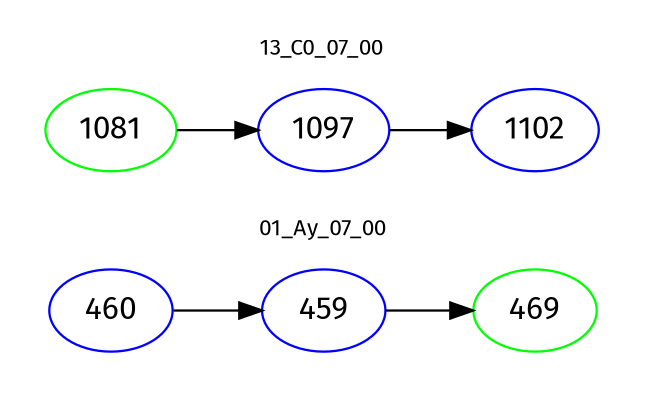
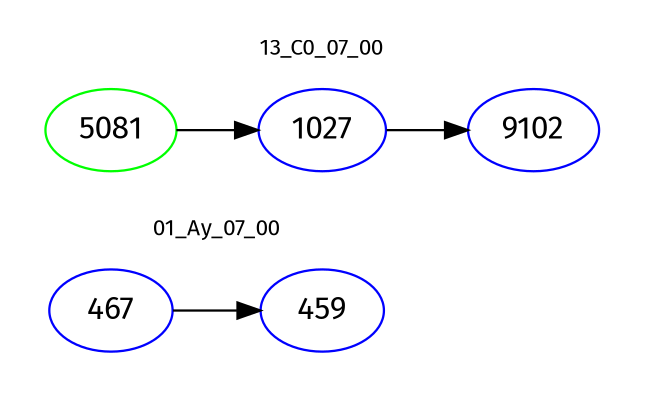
(111, 130) -> (111, 130)
(324, 130) -> (322, 130)
(535, 130) -> (534, 130)
(111, 311) -> (111, 311)
(535, 311) -> none
